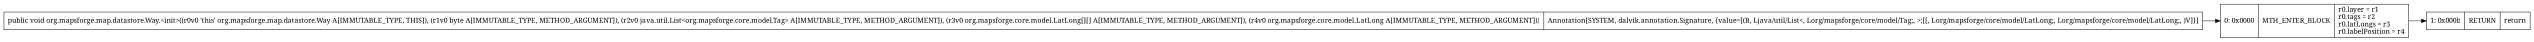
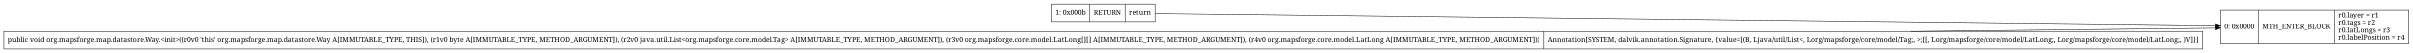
(2415, 21) -> (1685, 20)
